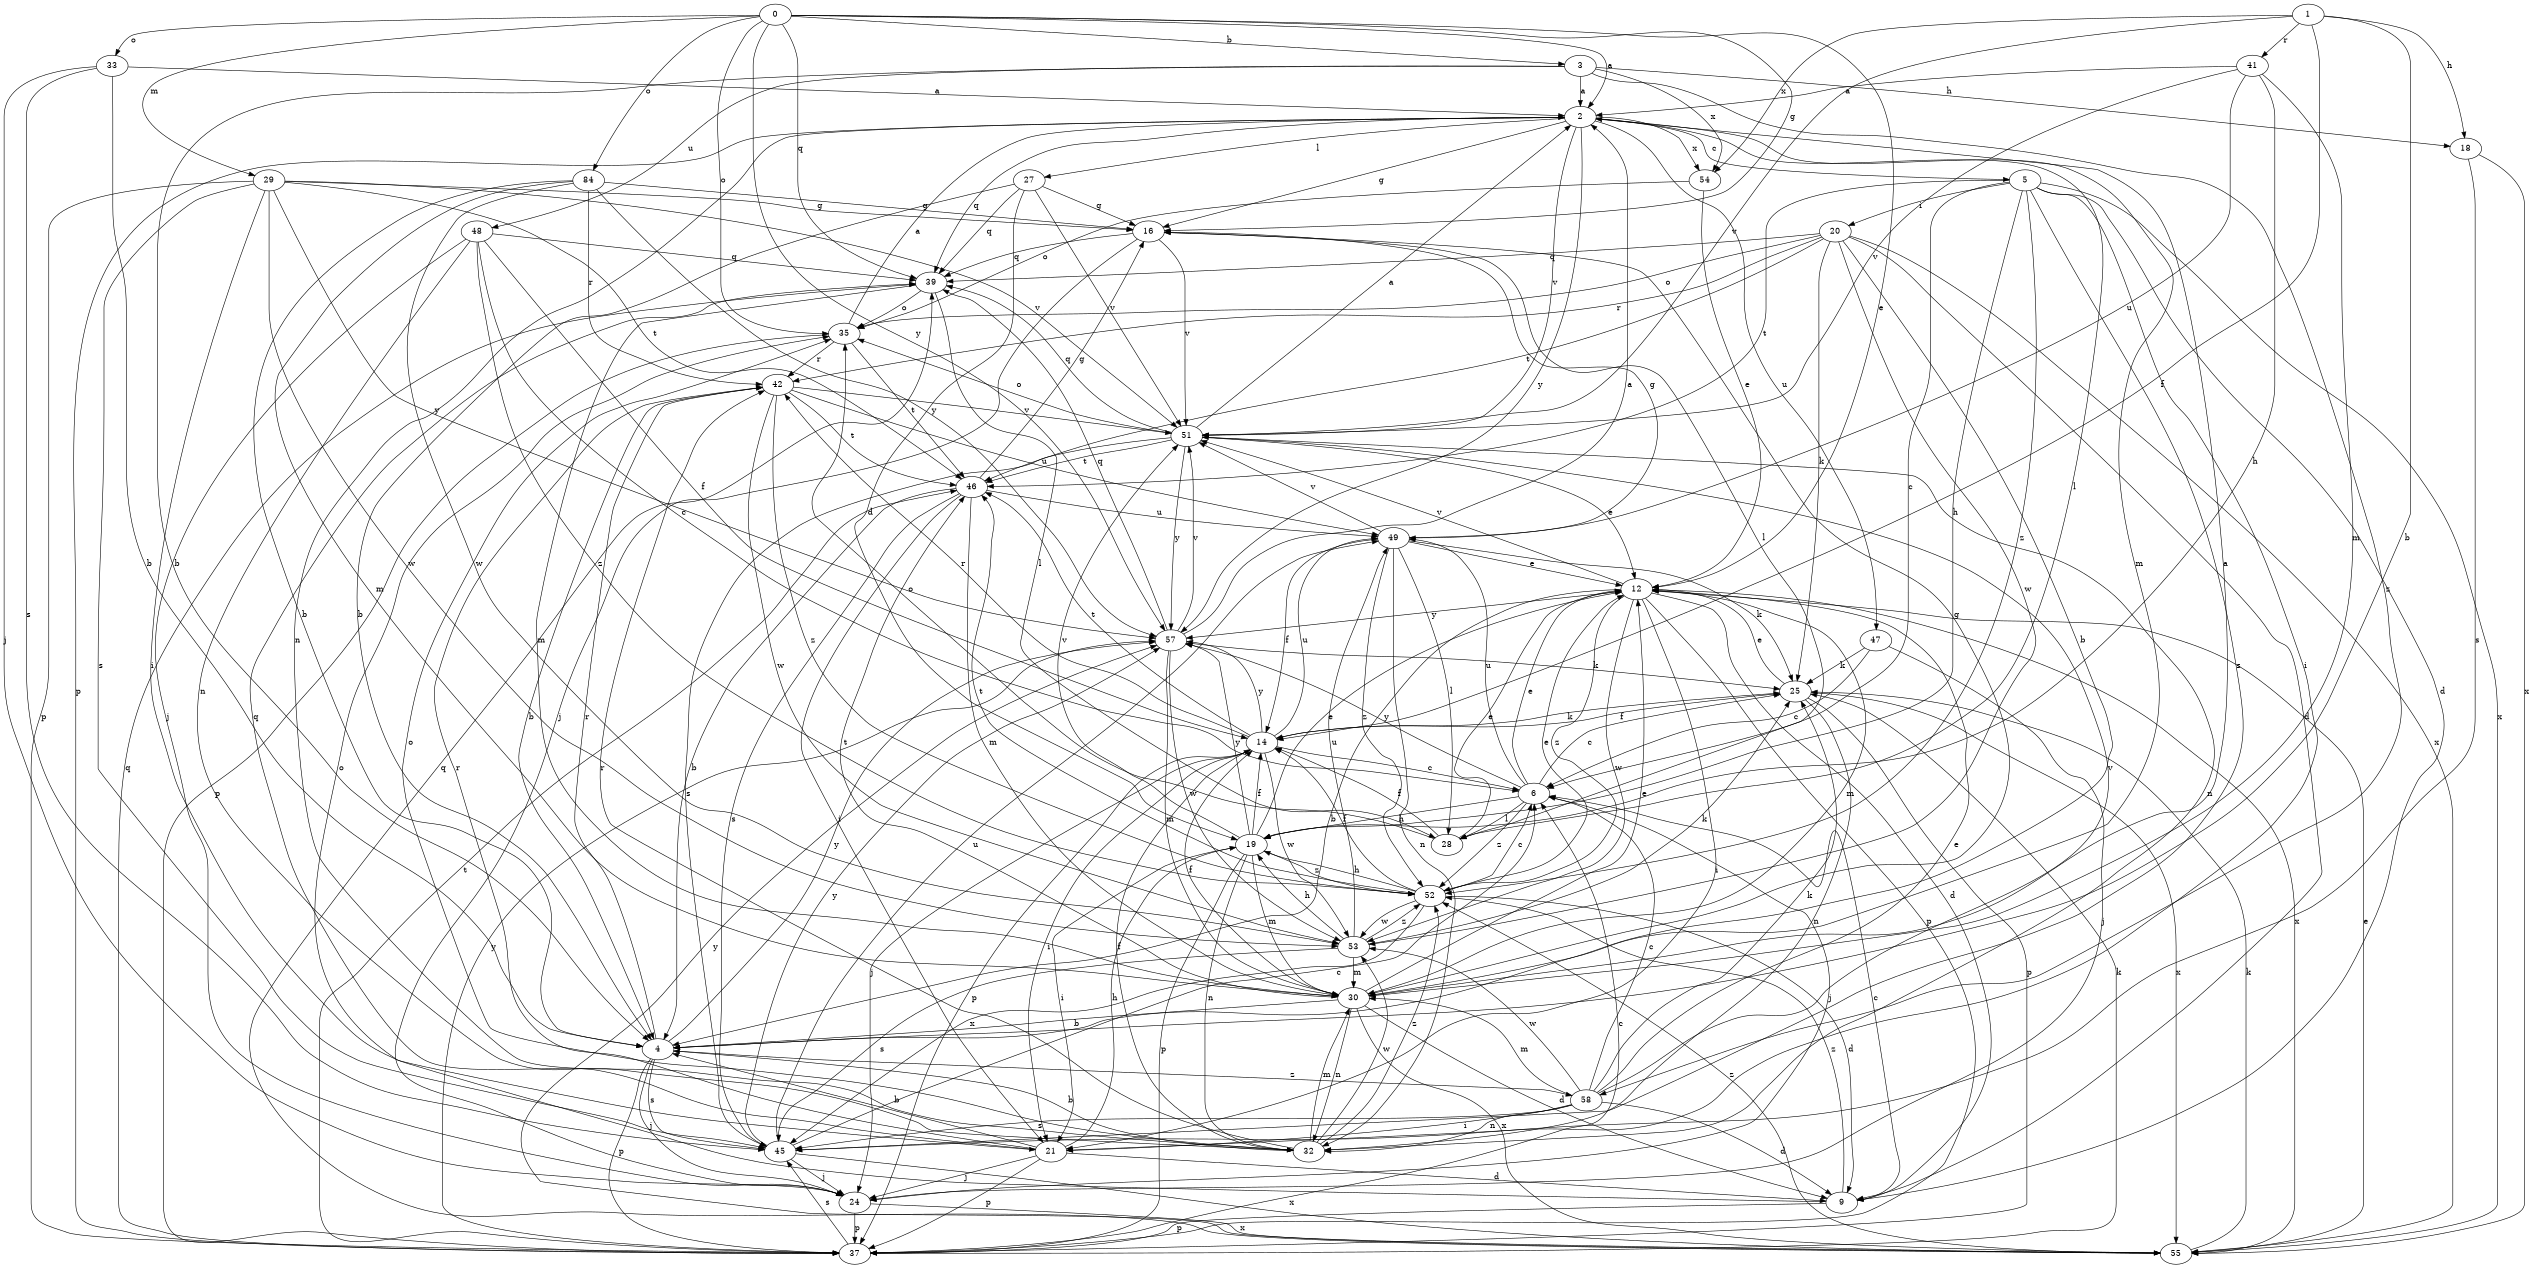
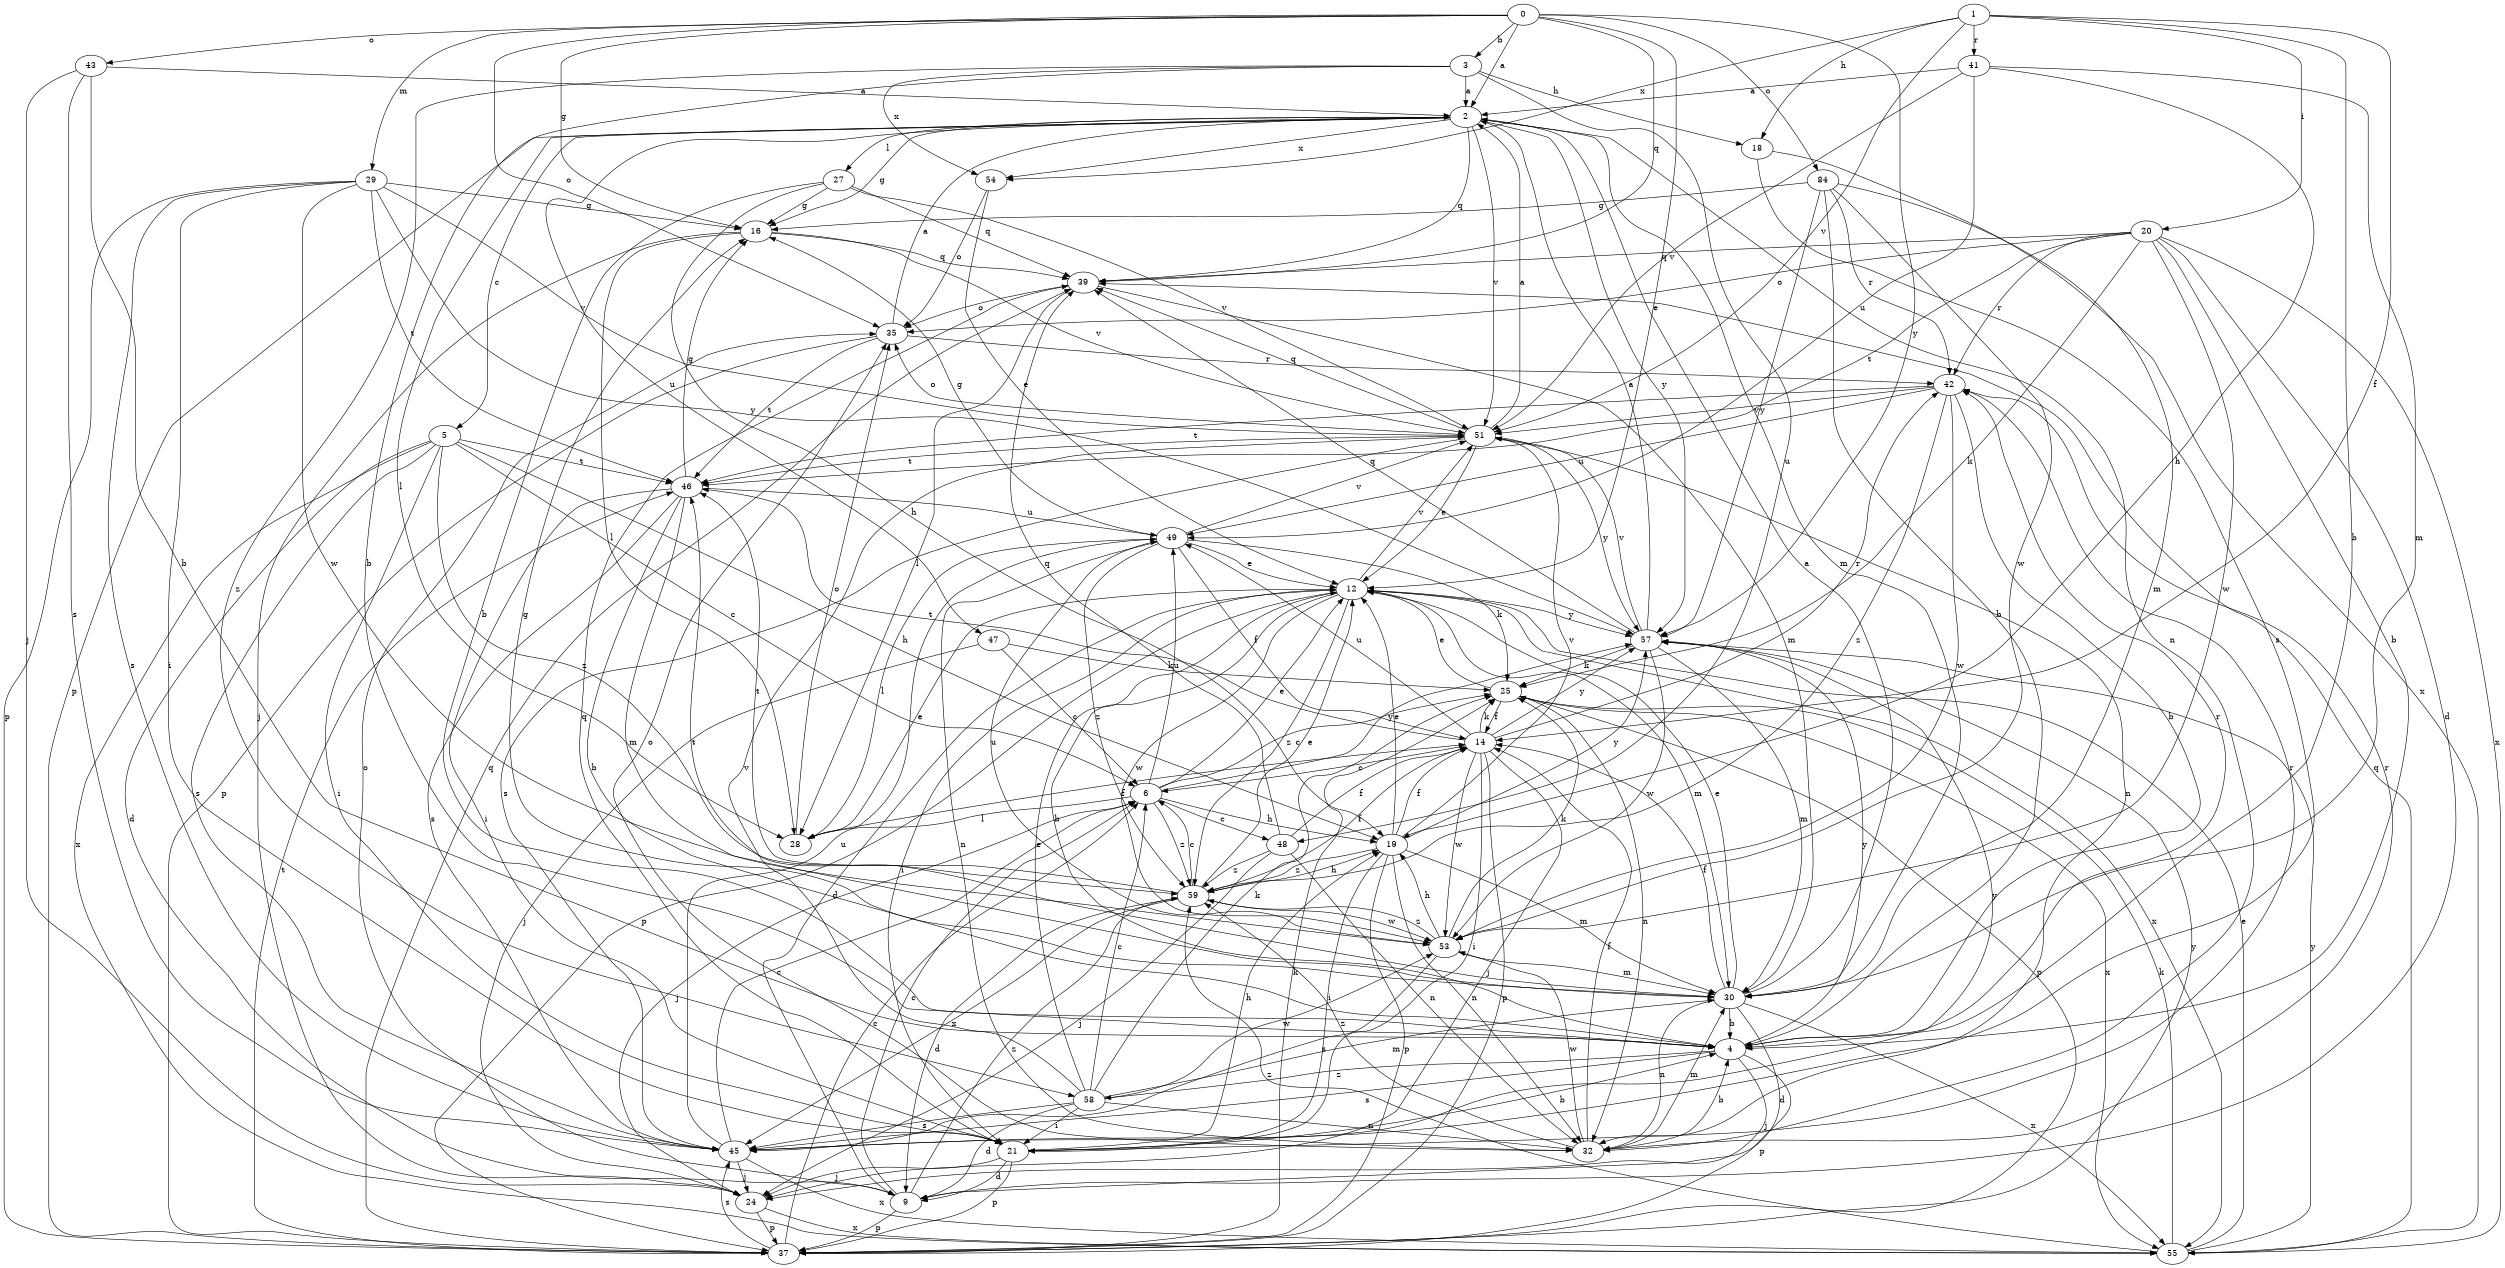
(112, 66) -> (91, 66)
(1939, 197) -> (2278, 50)
(871, 513) -> (914, 513)
(883, 636) -> (1211, 820)
(1430, 896) -> (1193, 896)
